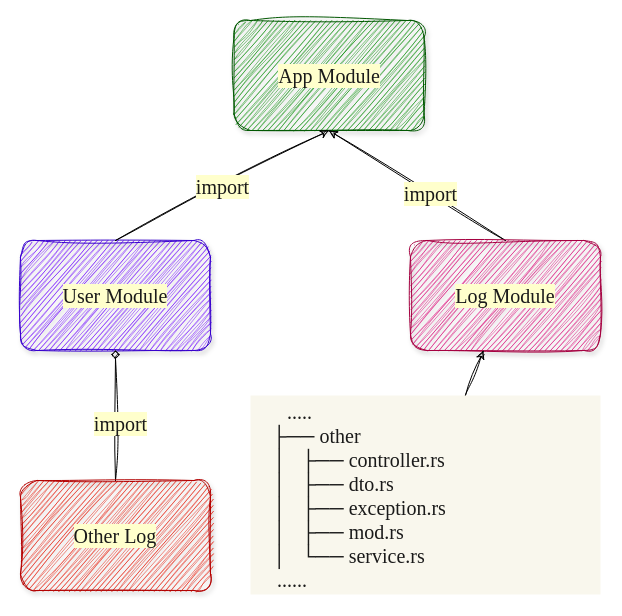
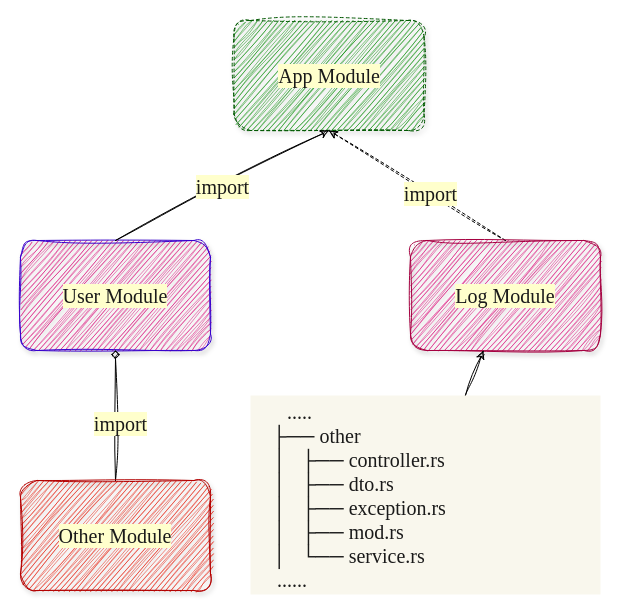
(329, 76) -> (329, 76)
(374, 158) -> (374, 158)
(116, 296) -> (116, 296)
(116, 536) -> (116, 536)
